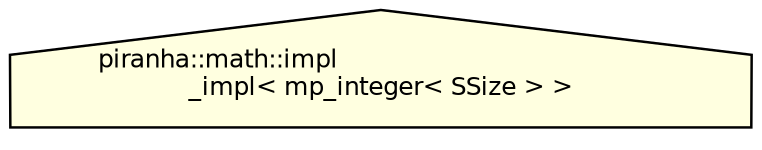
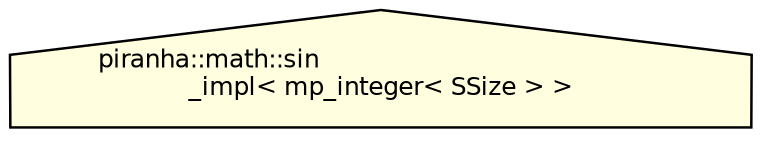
(381, 75) -> (381, 75)
